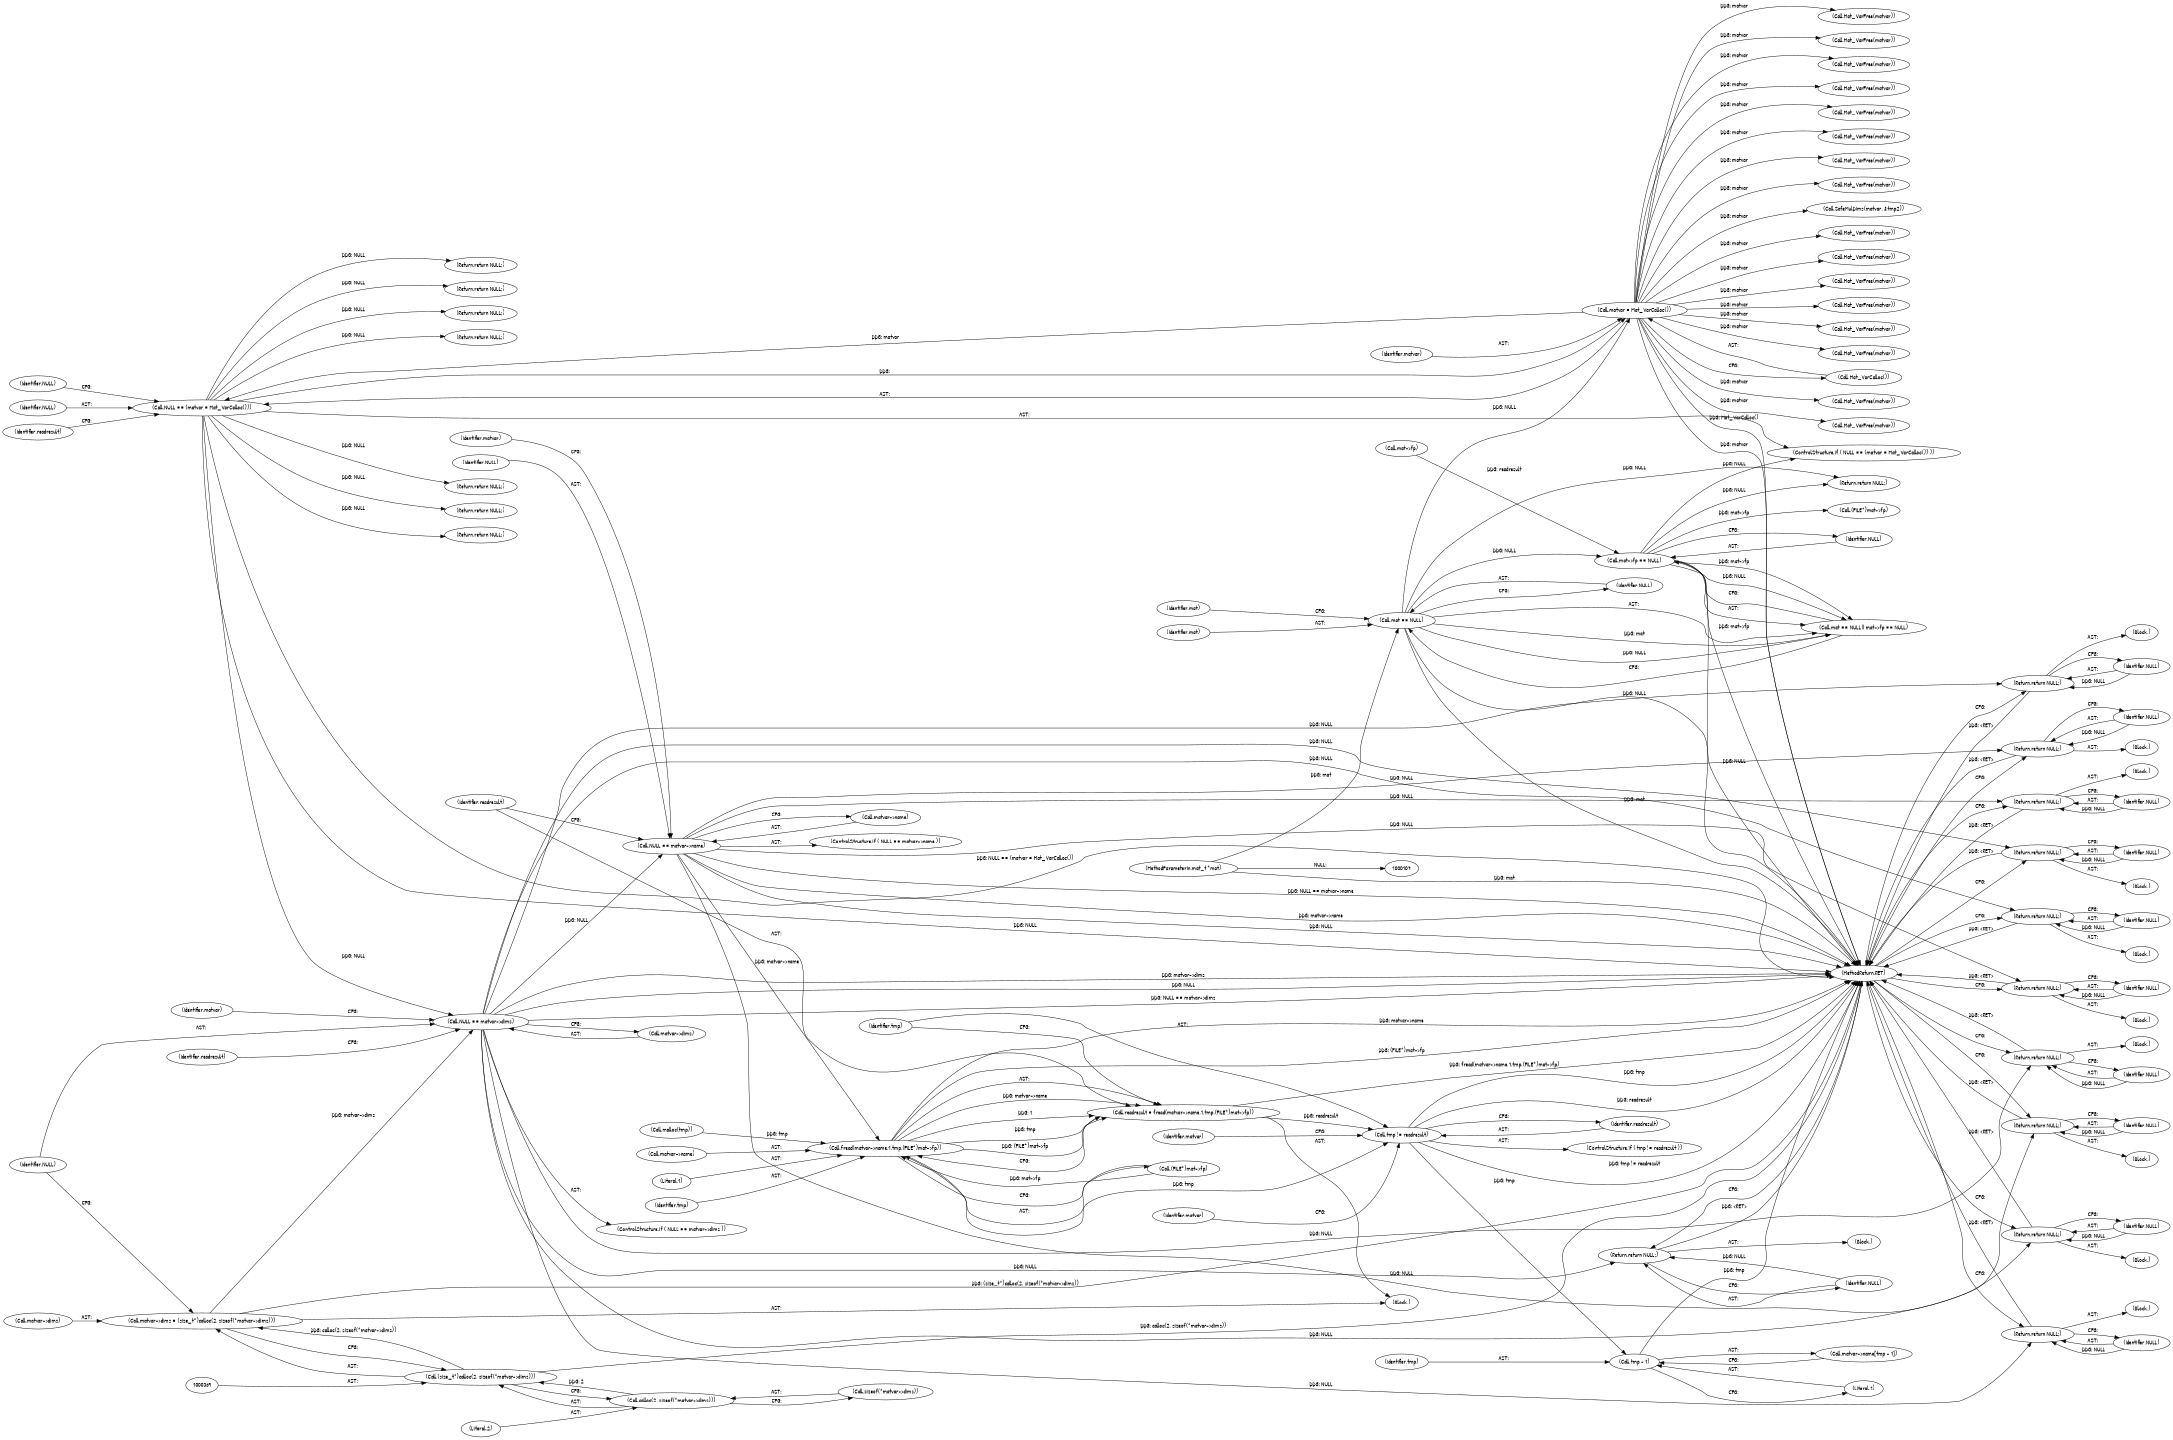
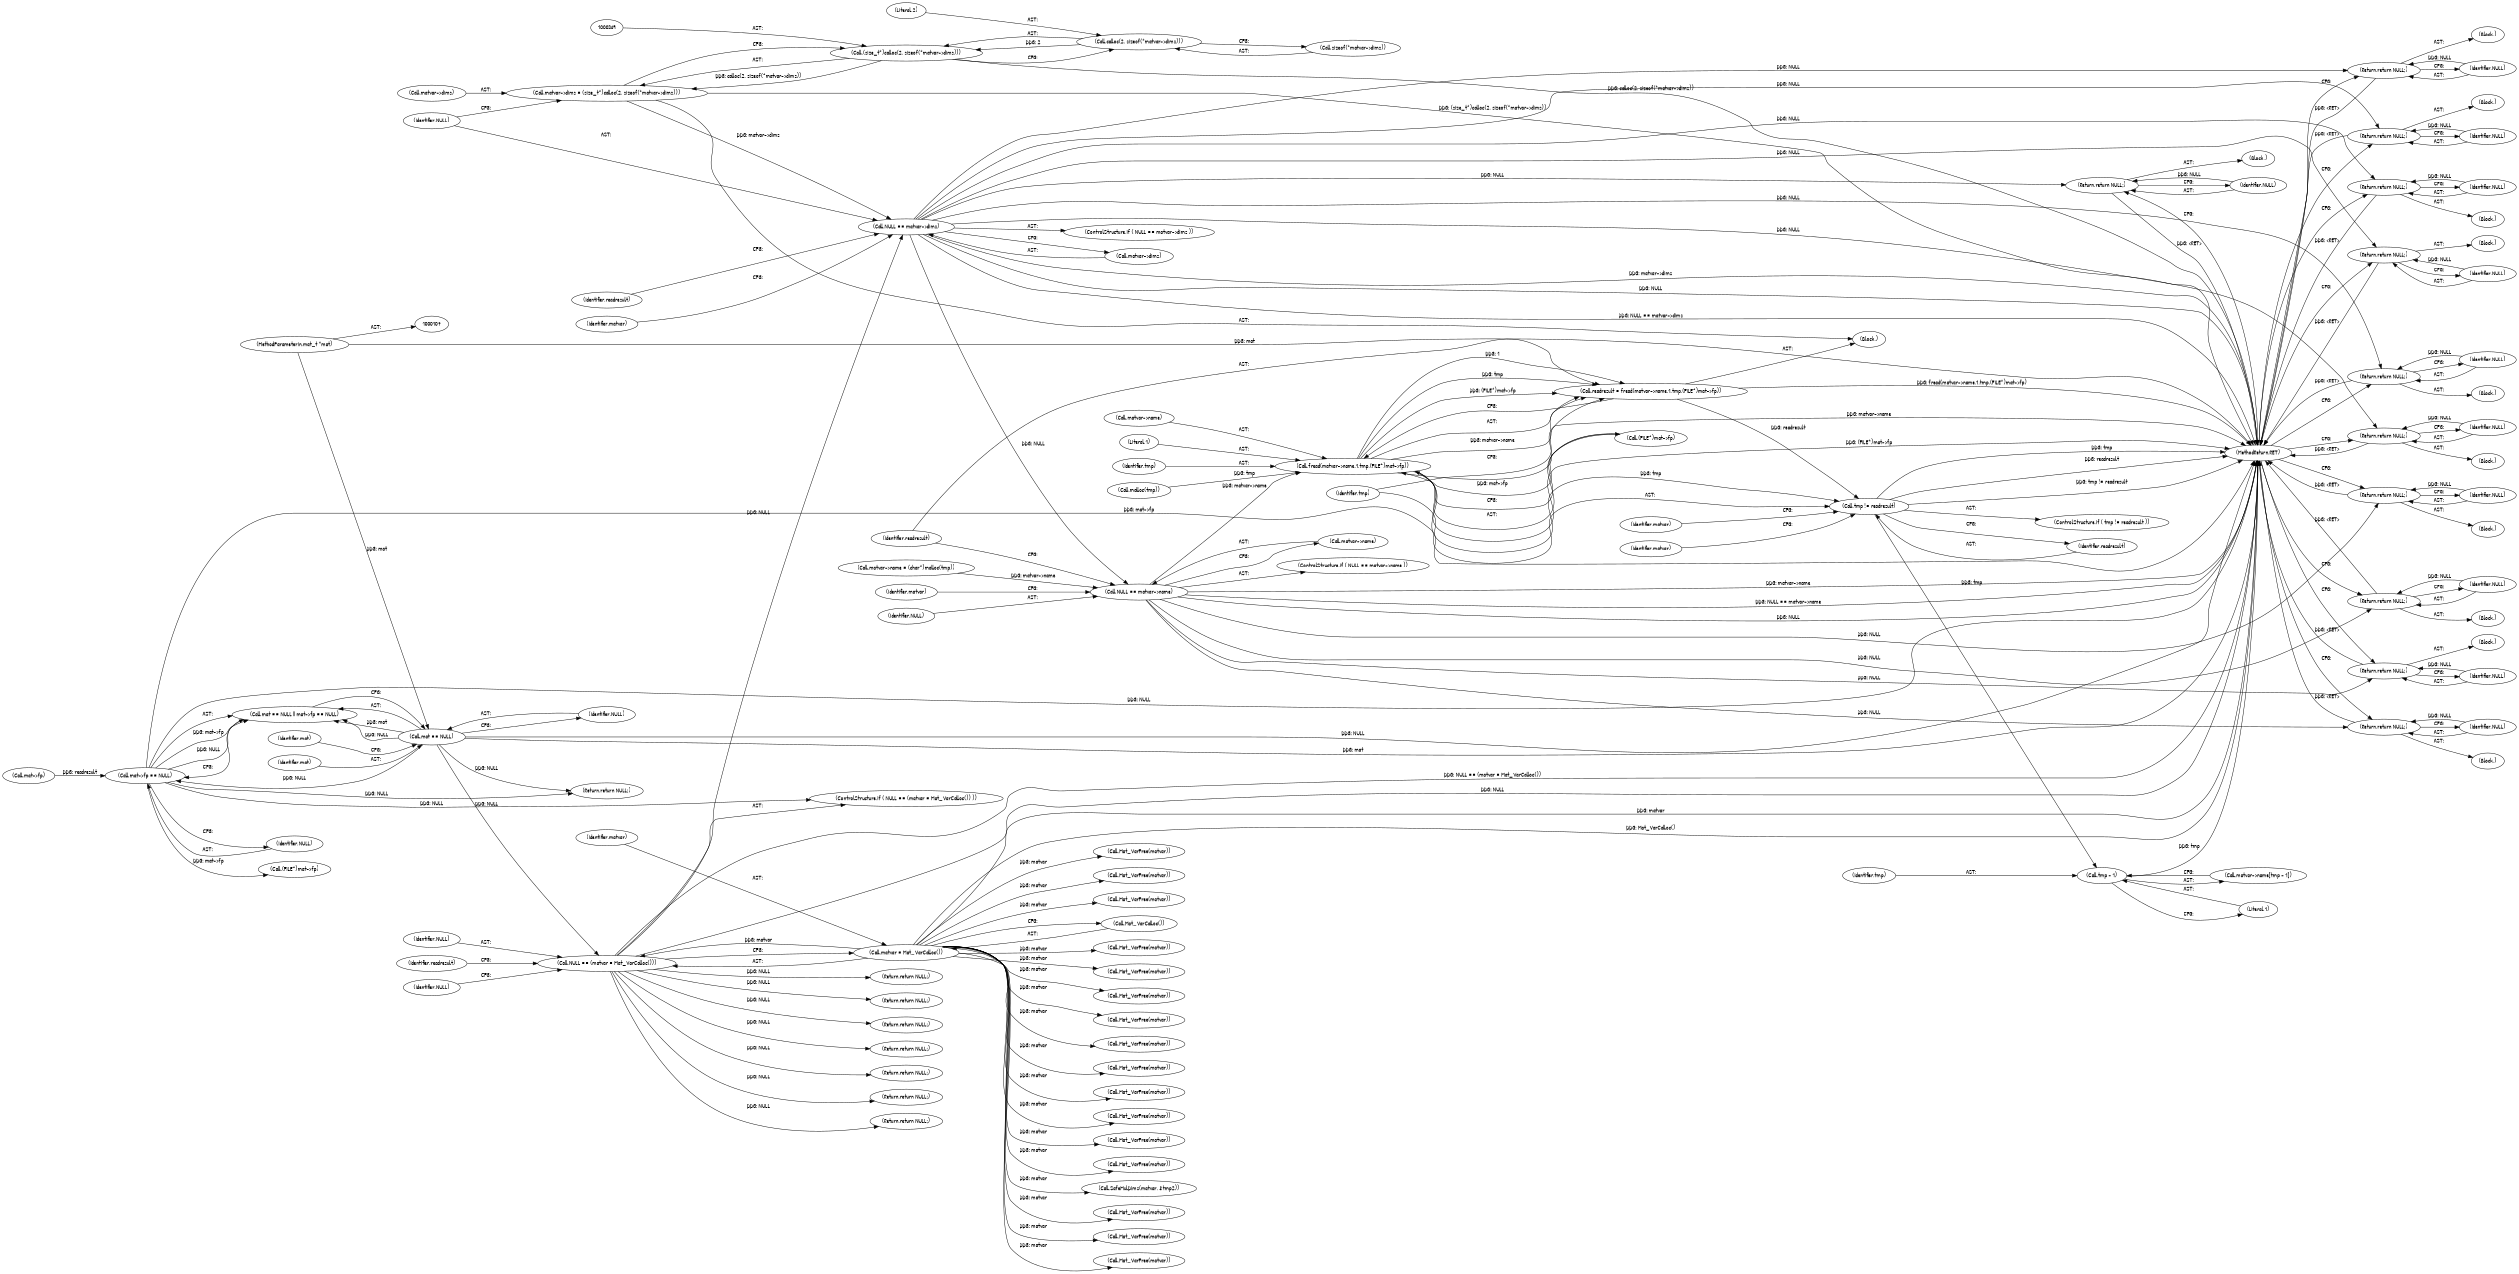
(886, 372) -> (758, 950)
(1481, 441) -> (509, 854)
none -> (906, 568)
(1321, 865) -> (377, 327)
